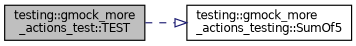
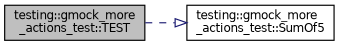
(269, 23) -> (260, 23)
